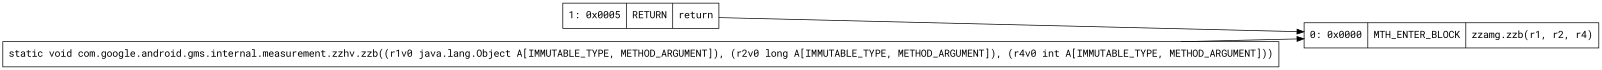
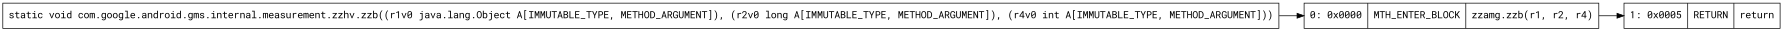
(1008, 25) -> (1608, 16)
